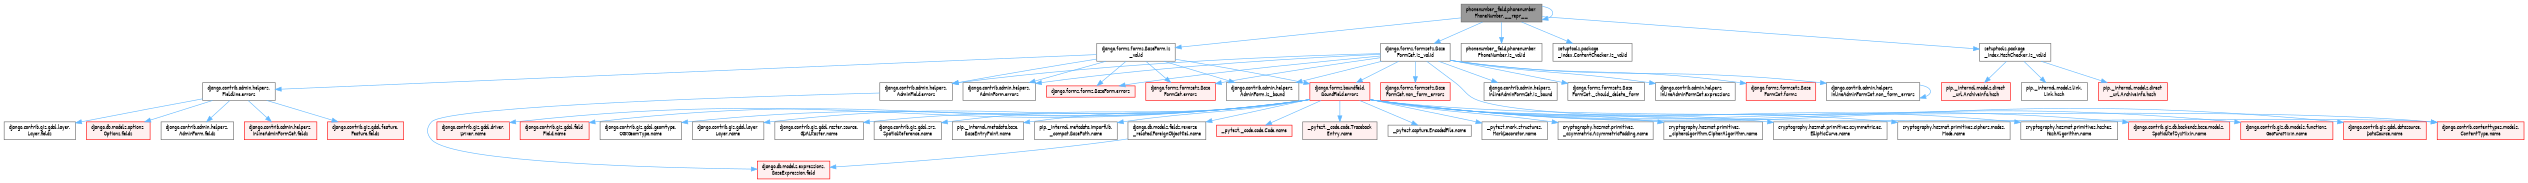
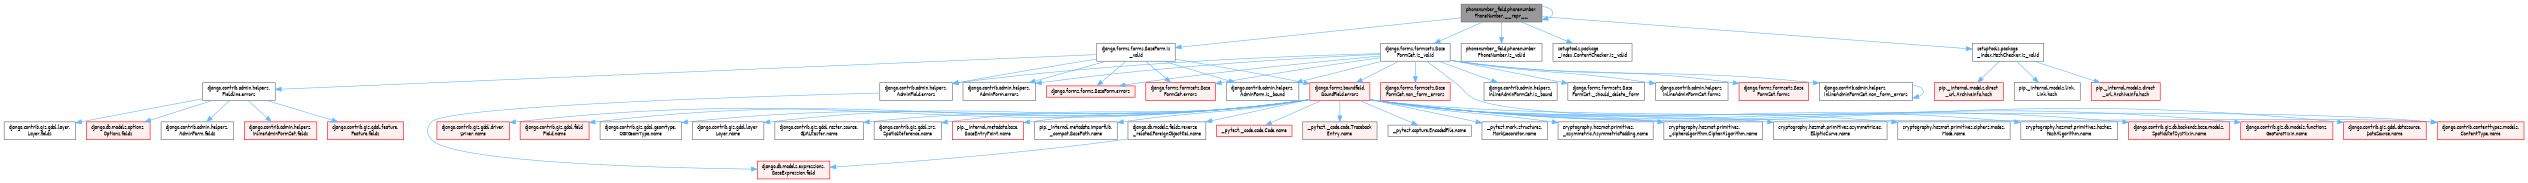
(1695, 92) -> (1692, 92)
(988, 131) -> (988, 131)
